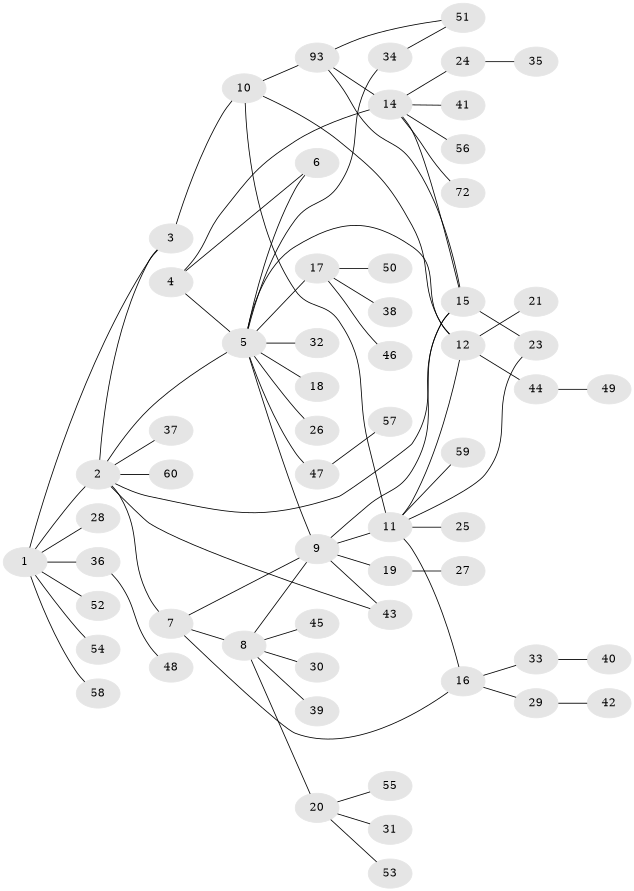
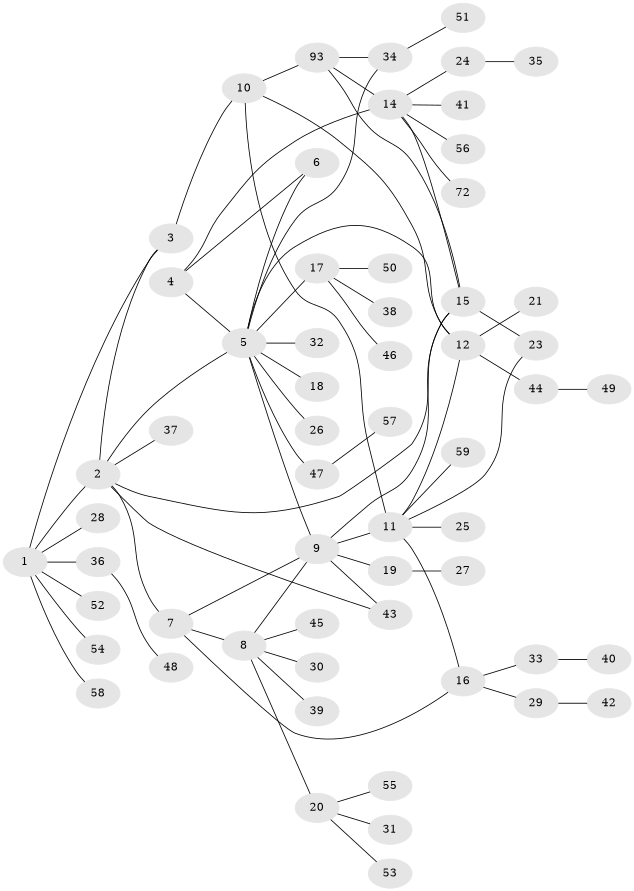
(387, 31) -> (354, 58)
(171, 474) -> none
